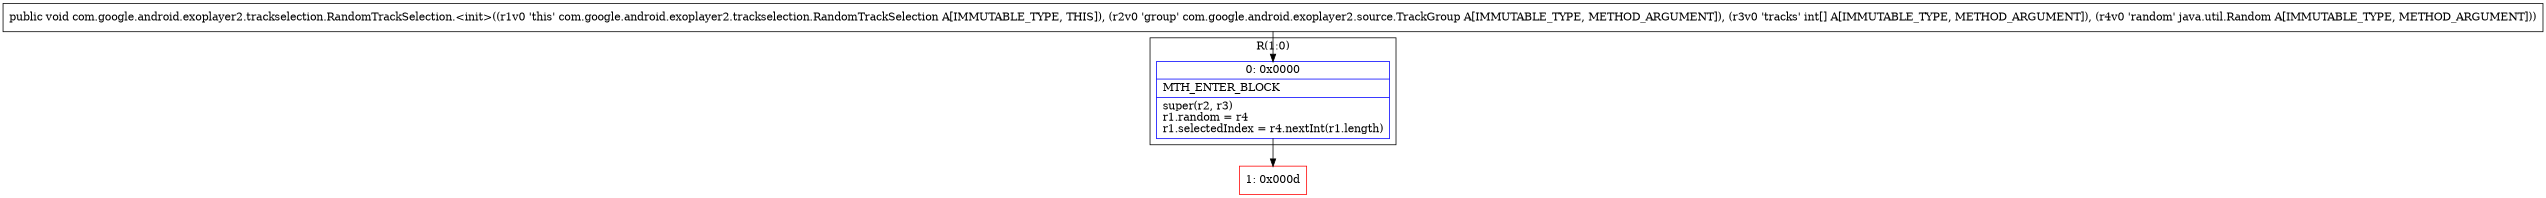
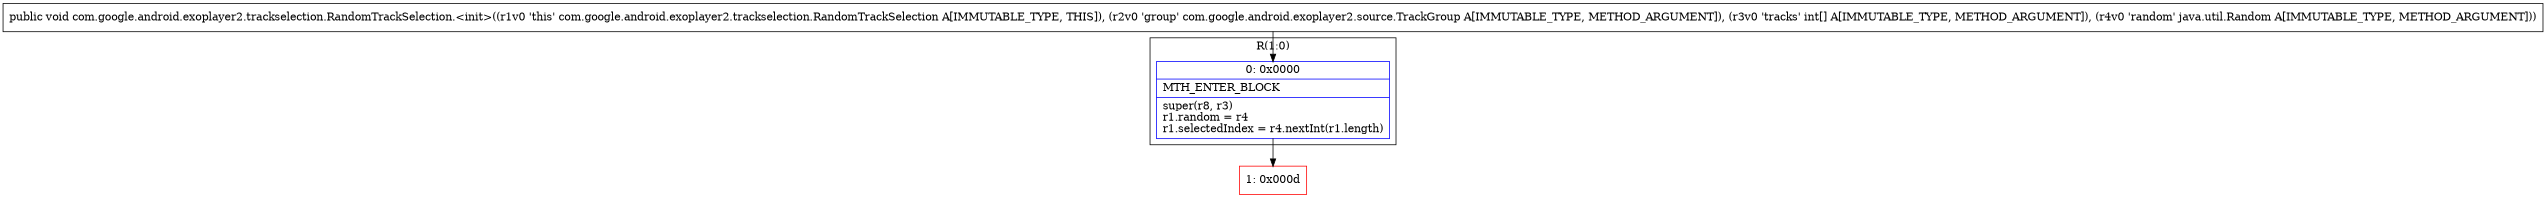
(1198, 106) -> (1198, 106)
